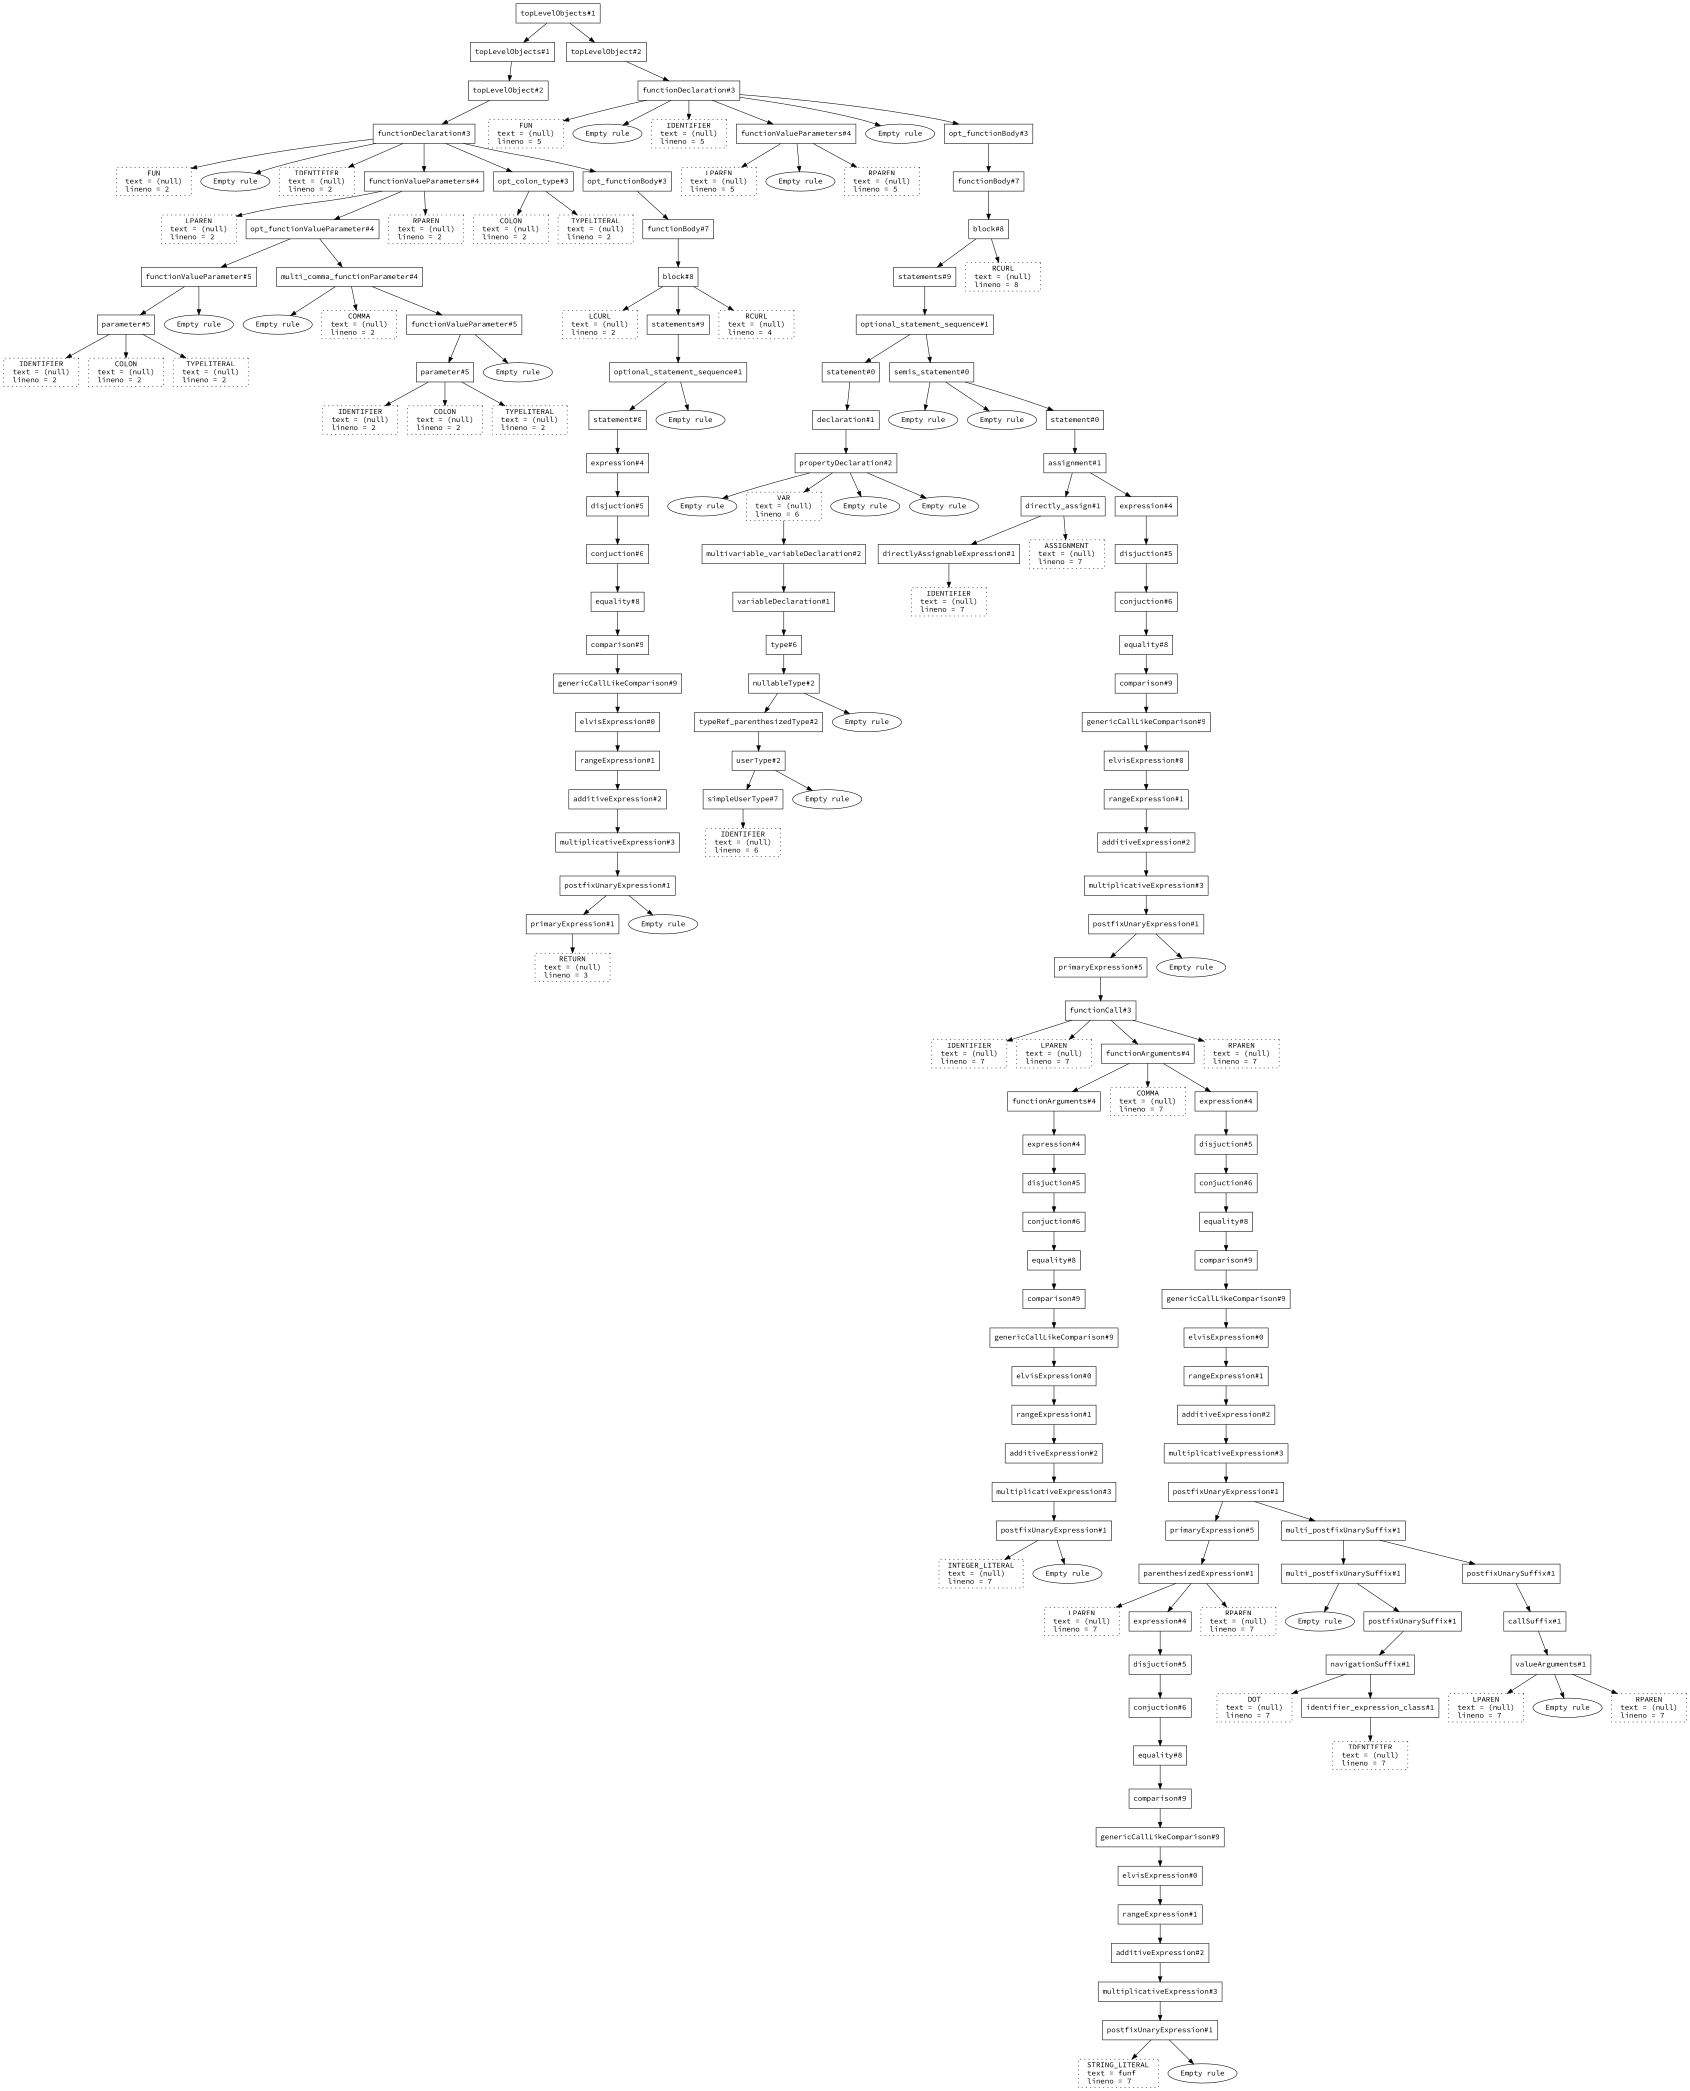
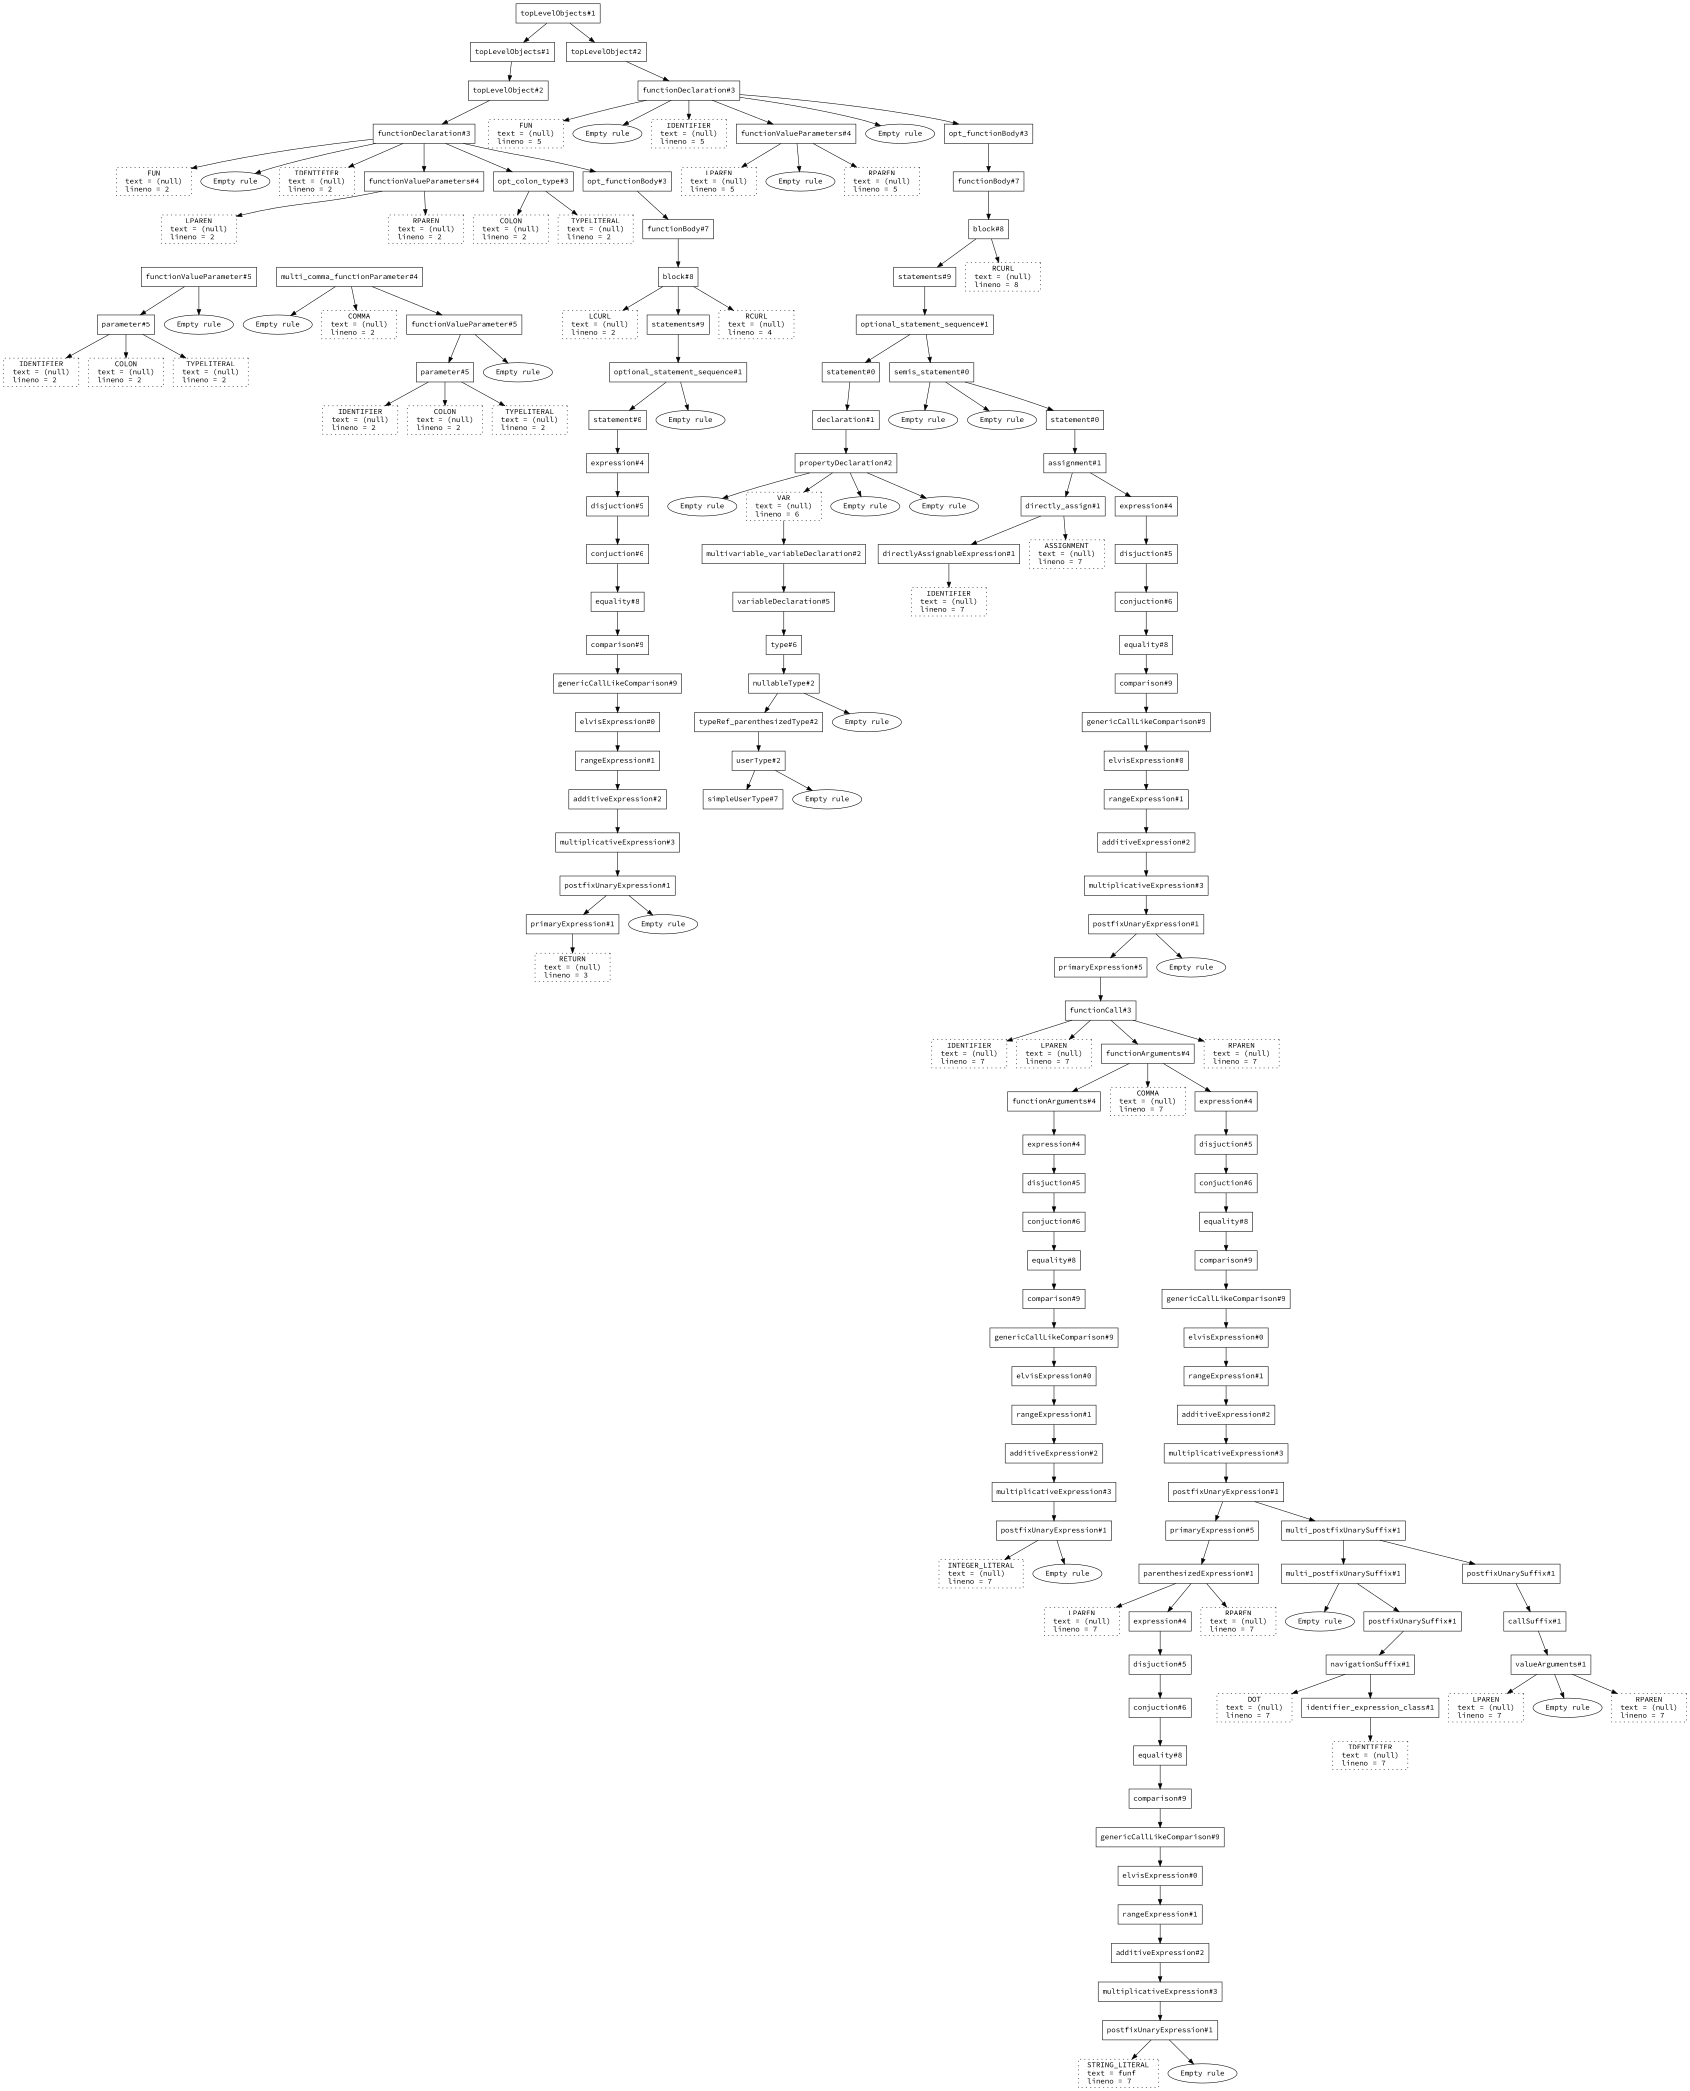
(313, 229) -> none
(784, 602) -> (784, 602)
(743, 842) -> none
